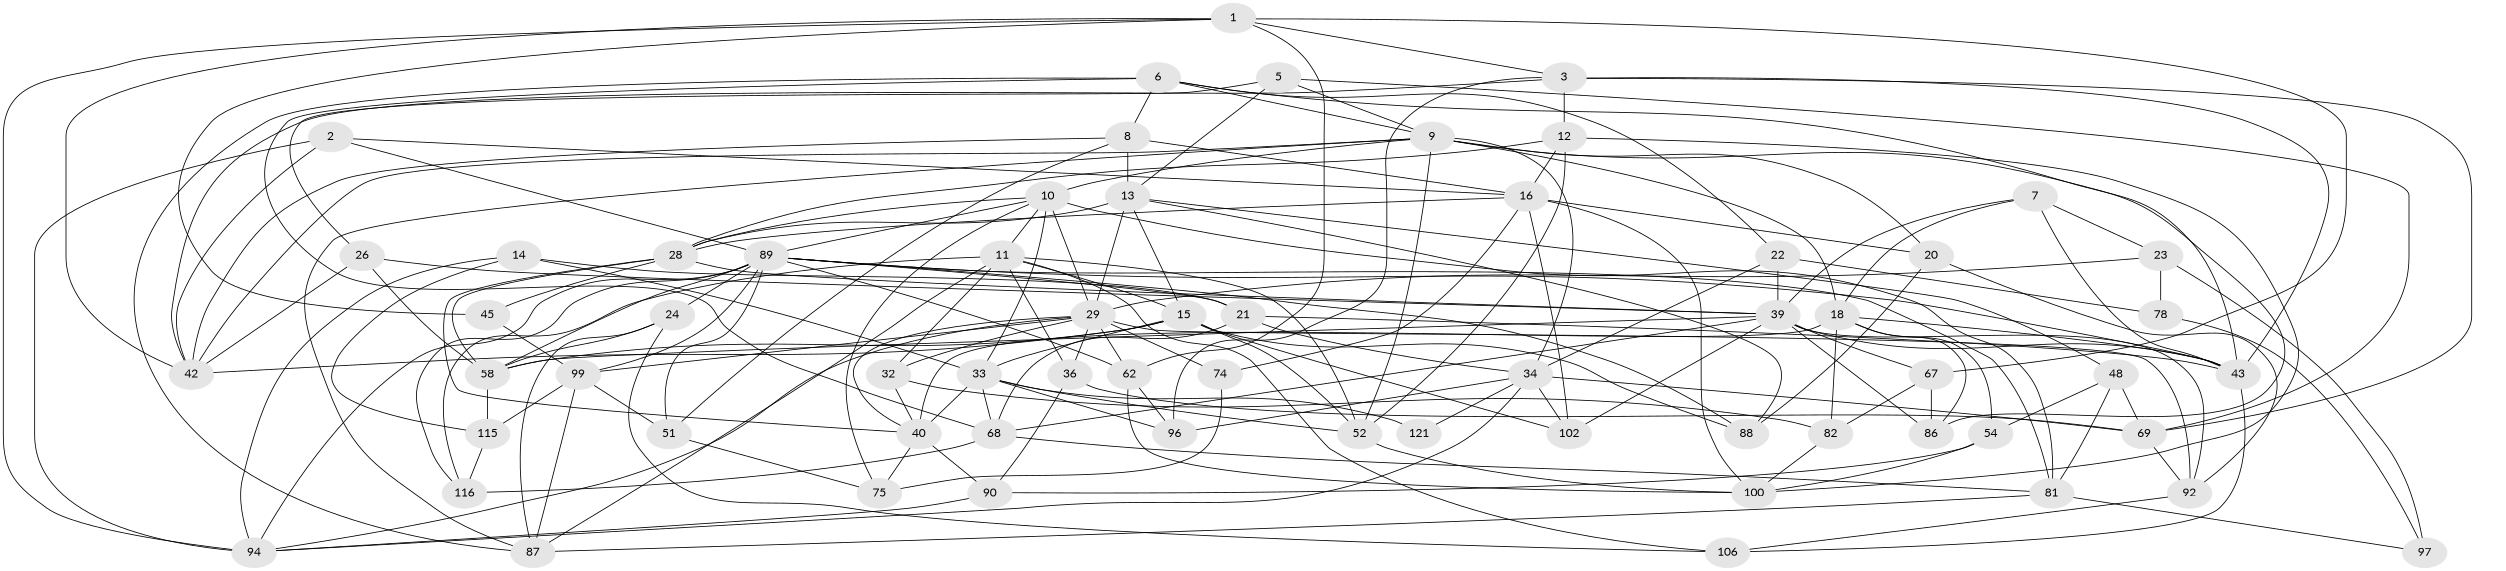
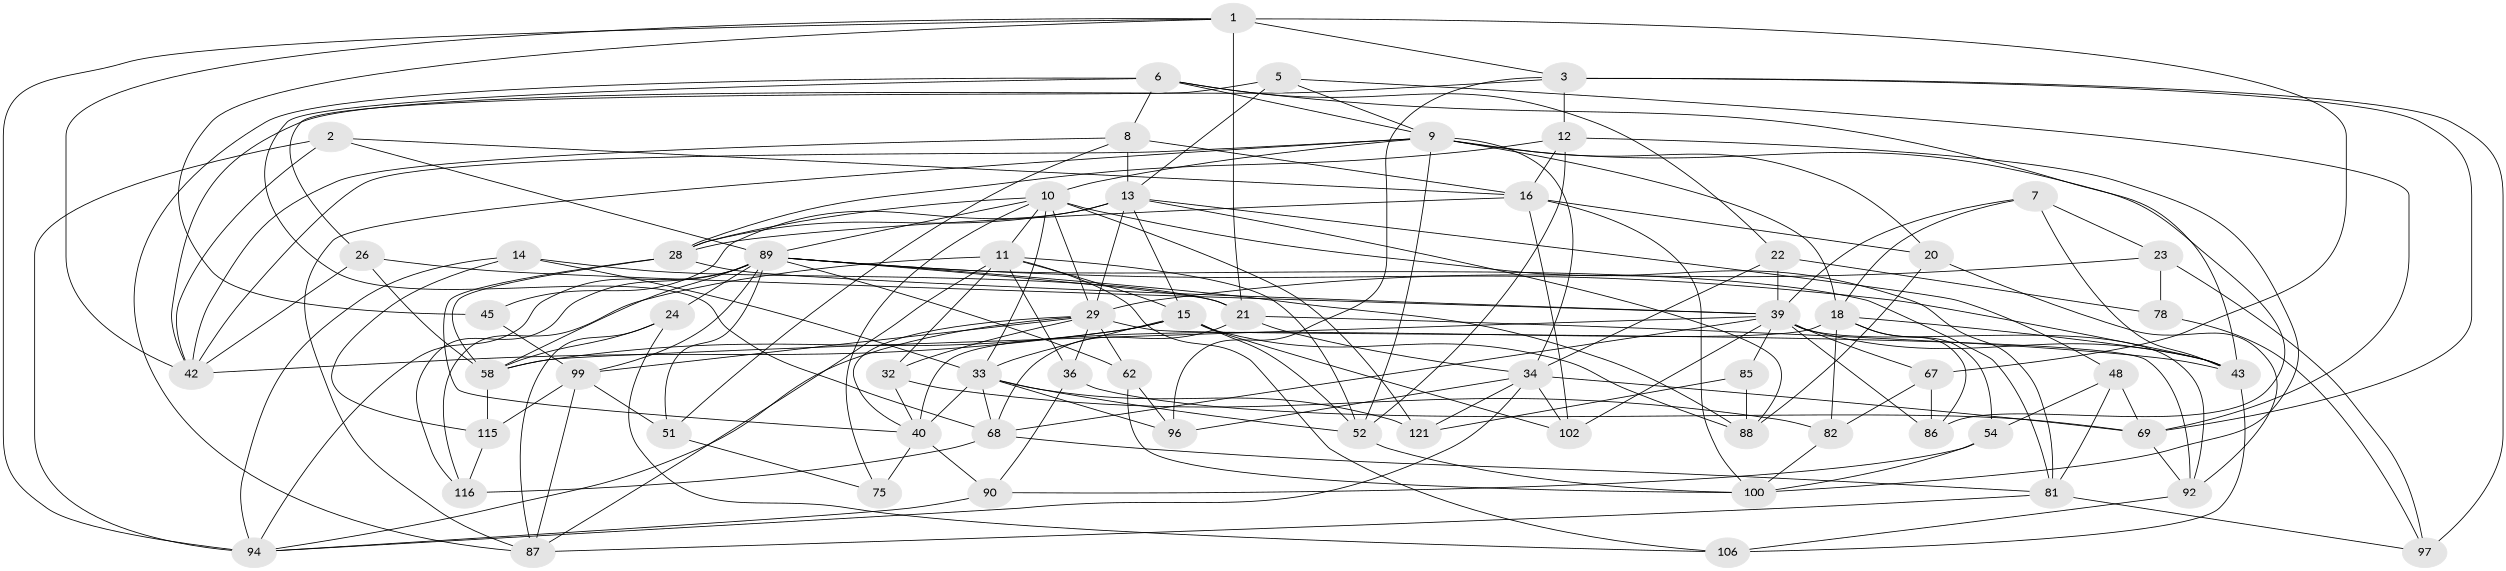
(2070, 92) -> (2384, 106)
(1324, 213) -> (1233, 174)
none -> (1223, 262)
(546, 292) -> (726, 249)
(1220, 375) -> none
none -> (1747, 375)
